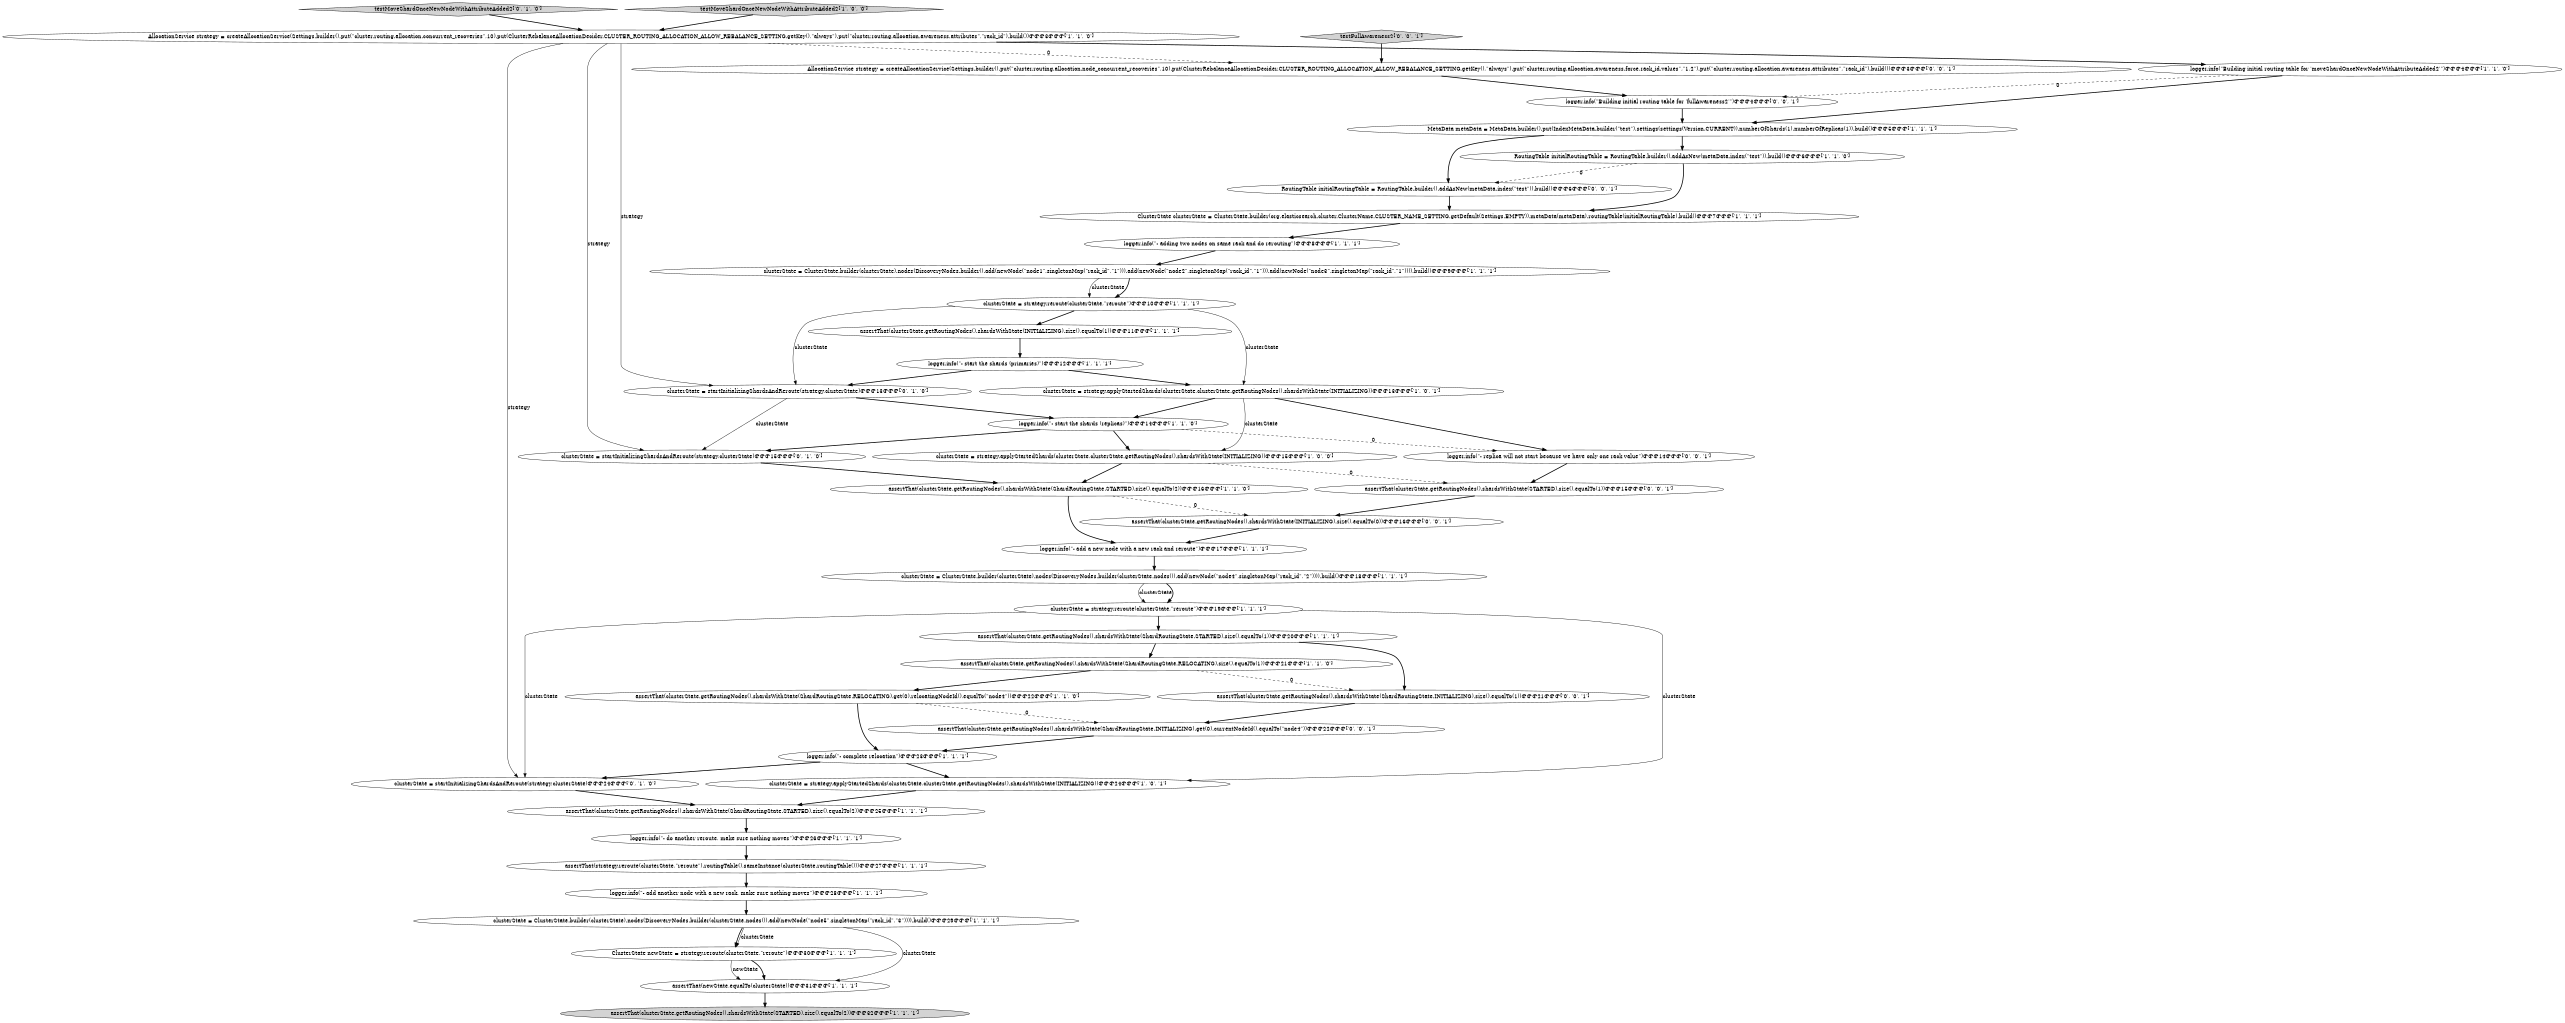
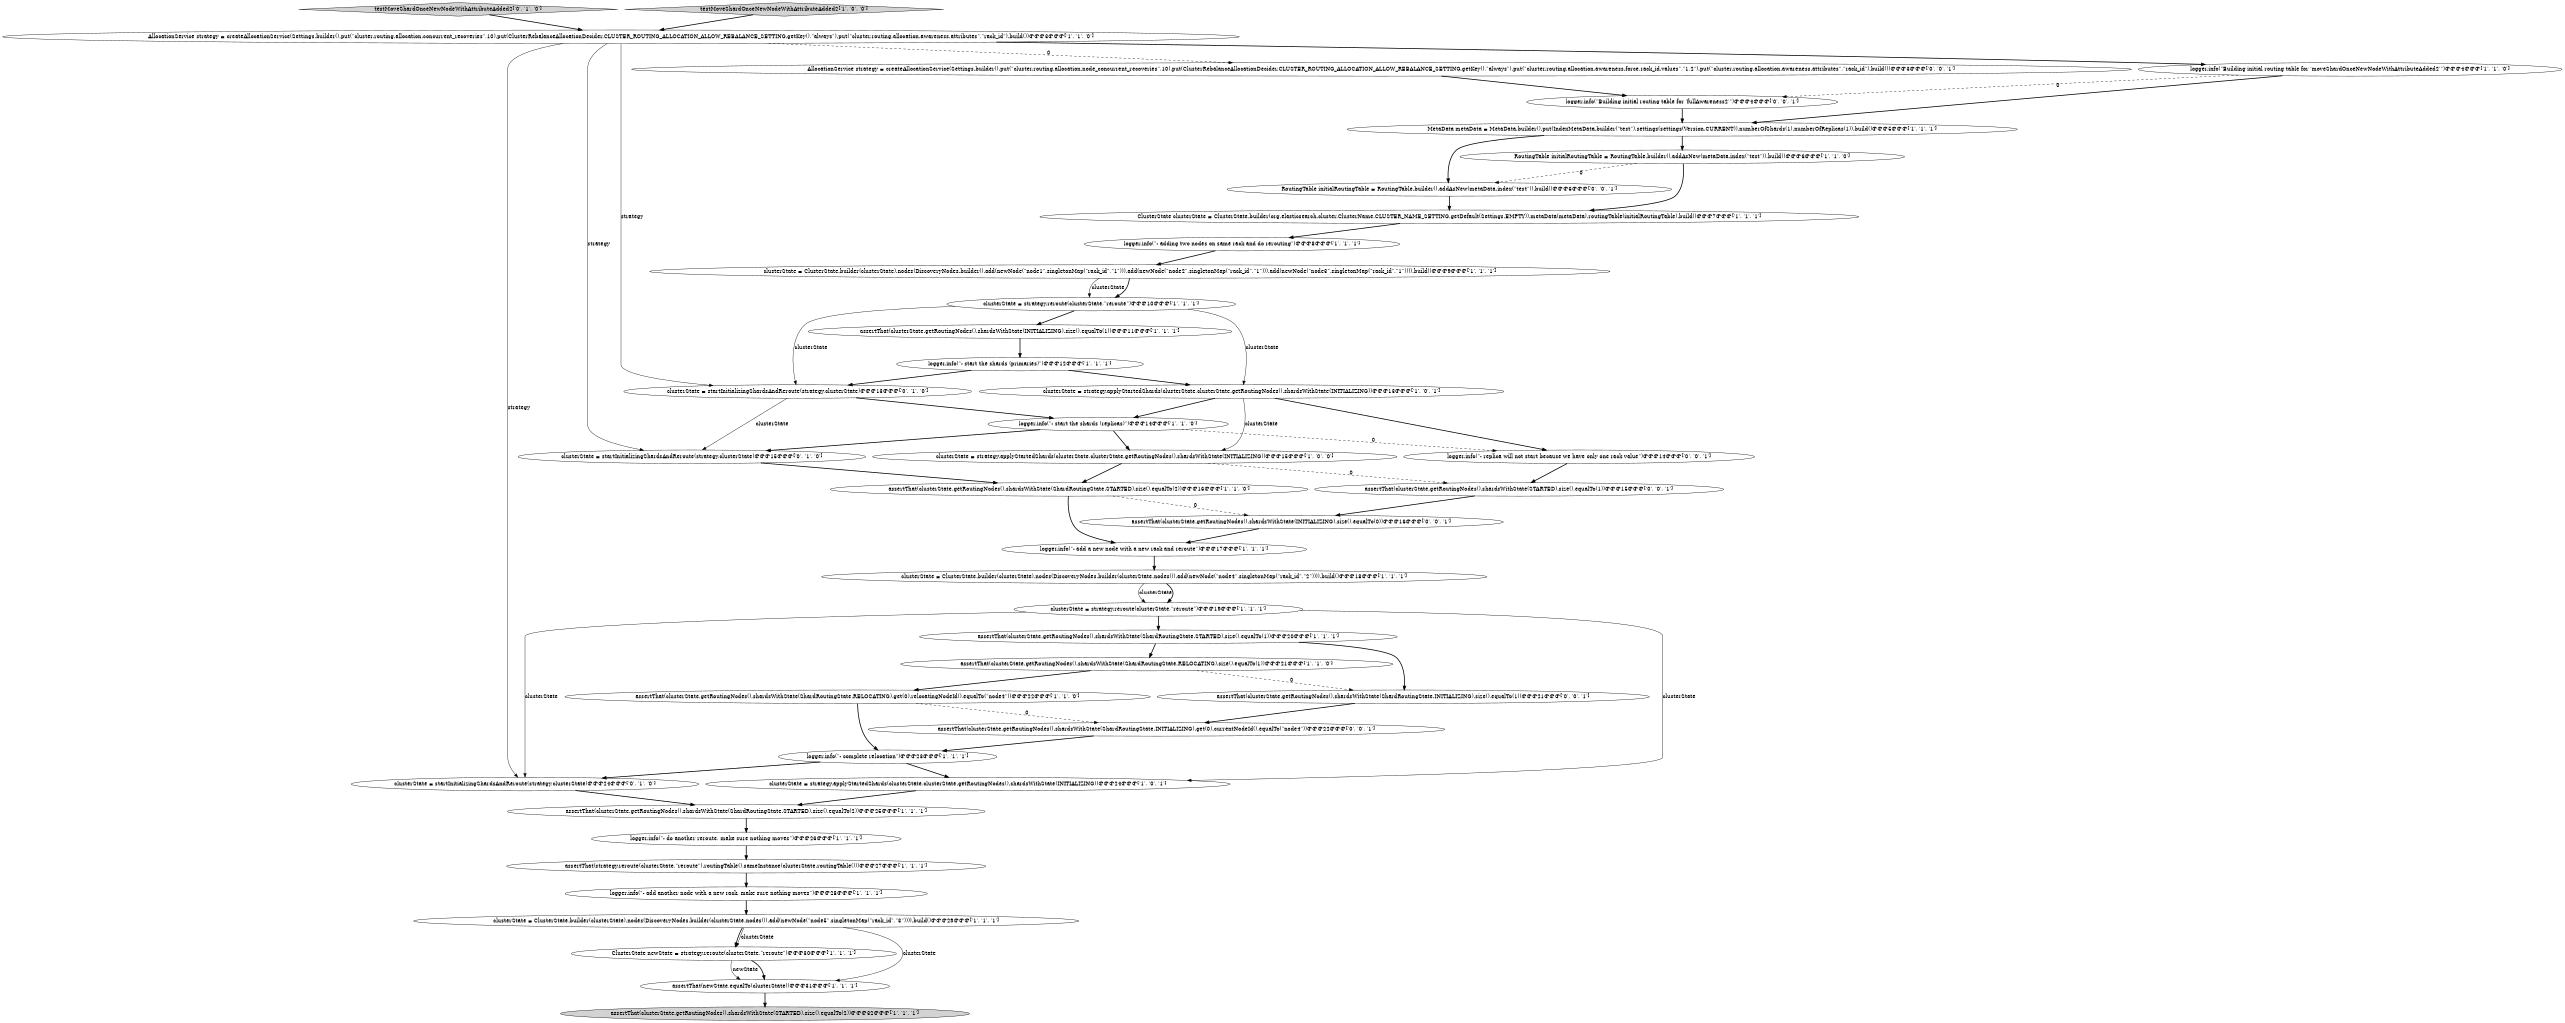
(1382, 37) -> none
